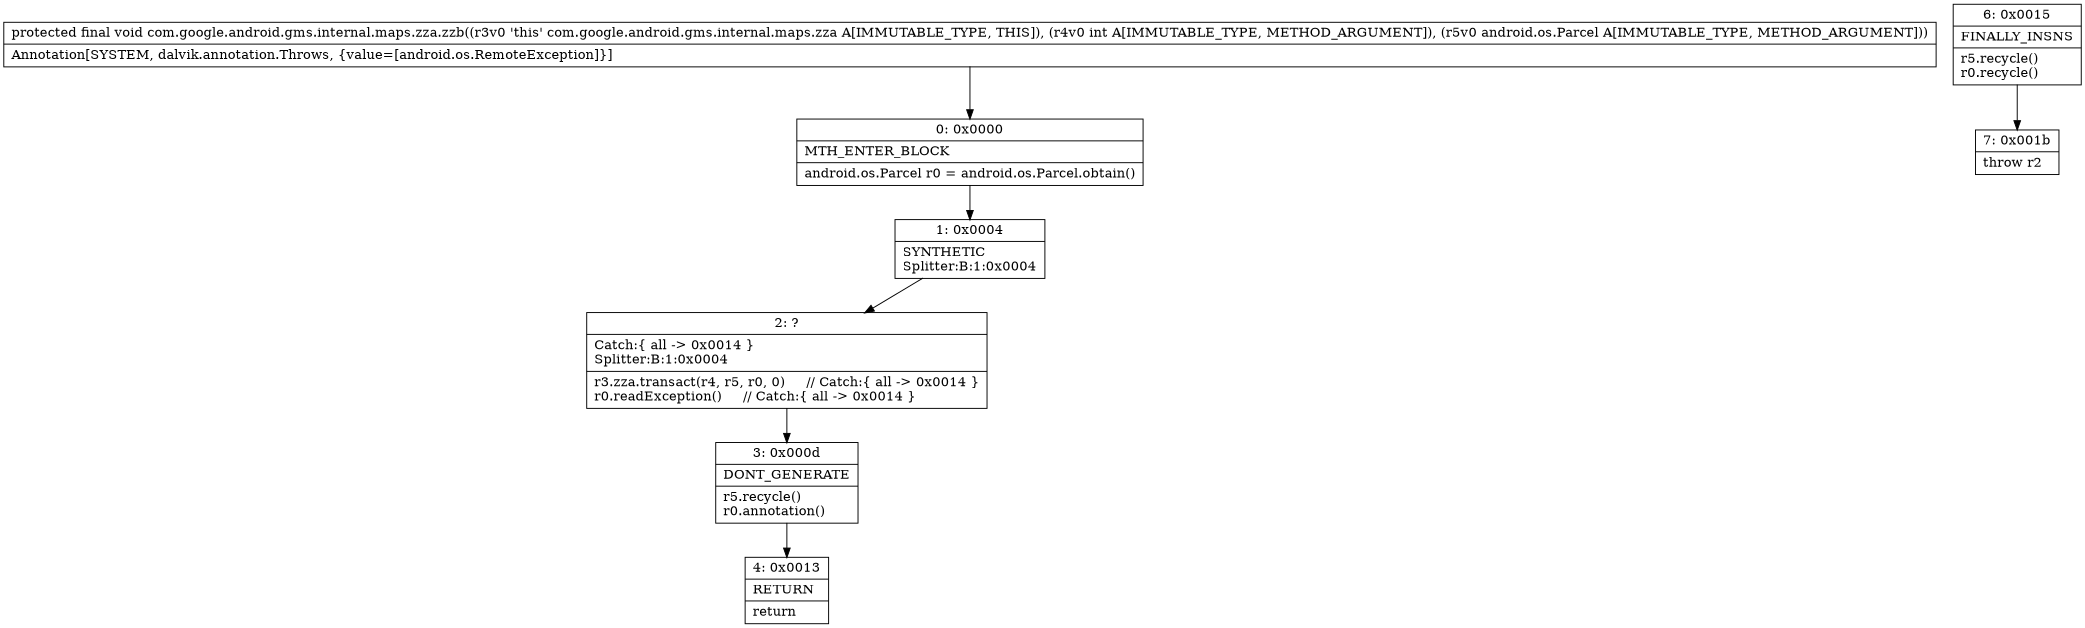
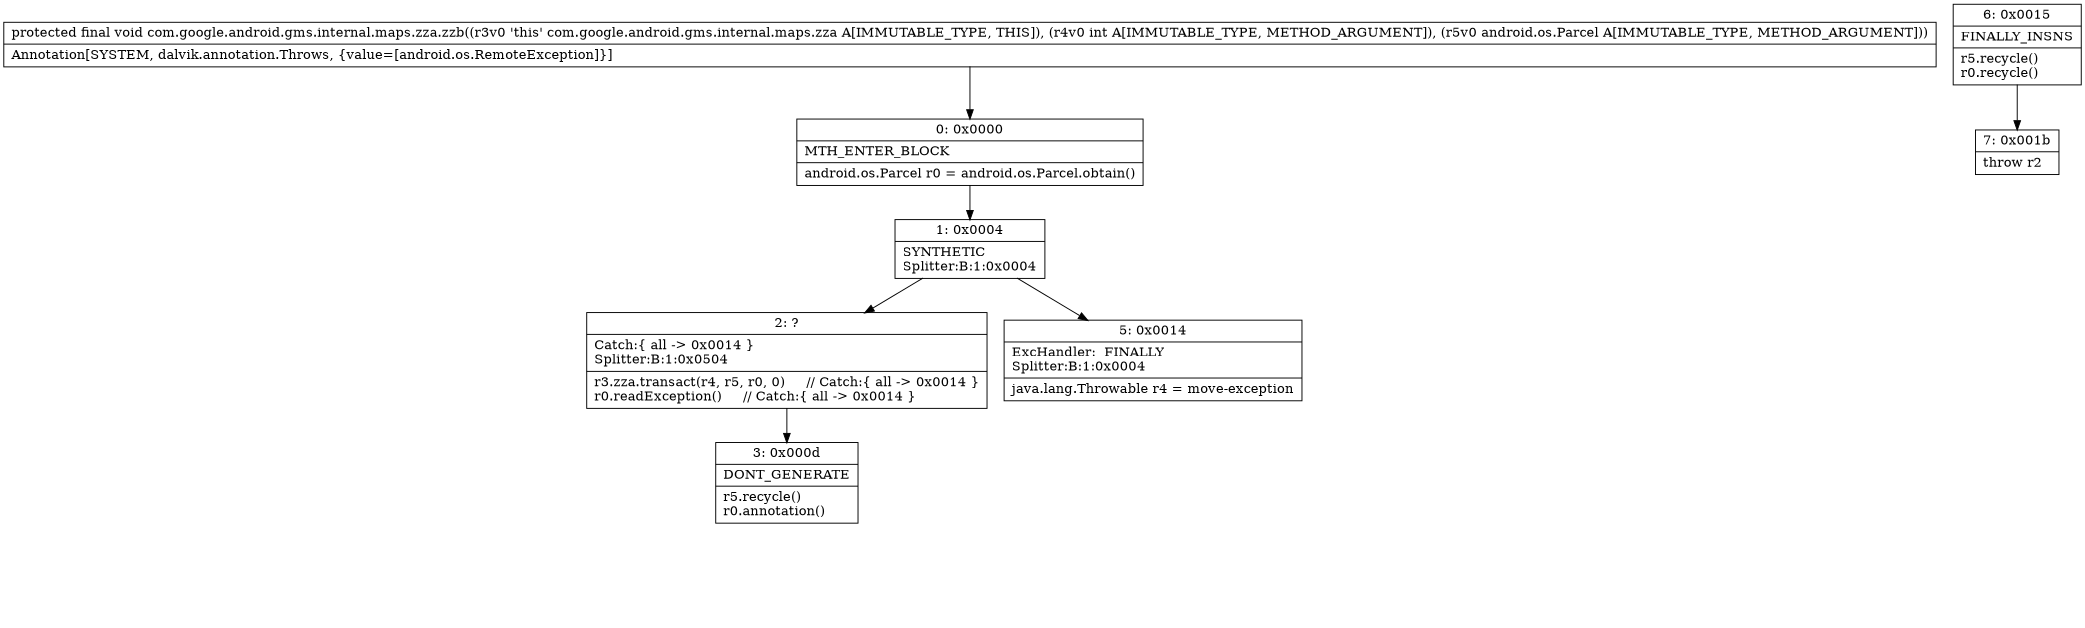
(662, 360) -> (662, 360)
none -> (1153, 360)
(787, 591) -> none
